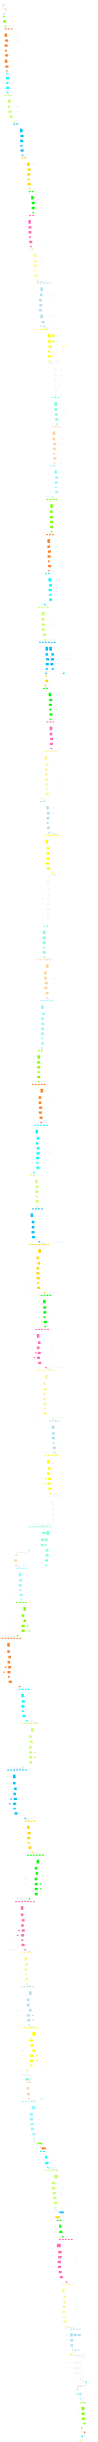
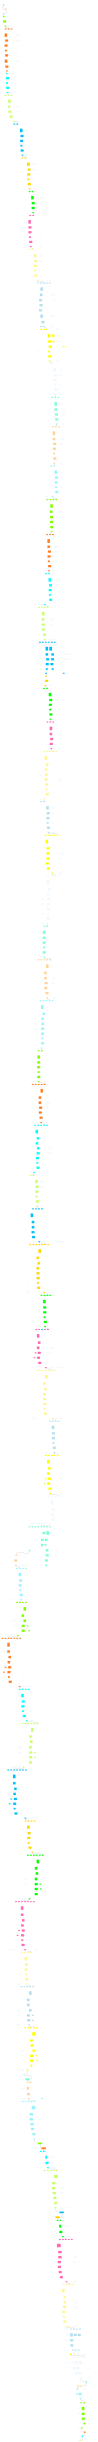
(42, 1329) -> (42, 1329)
